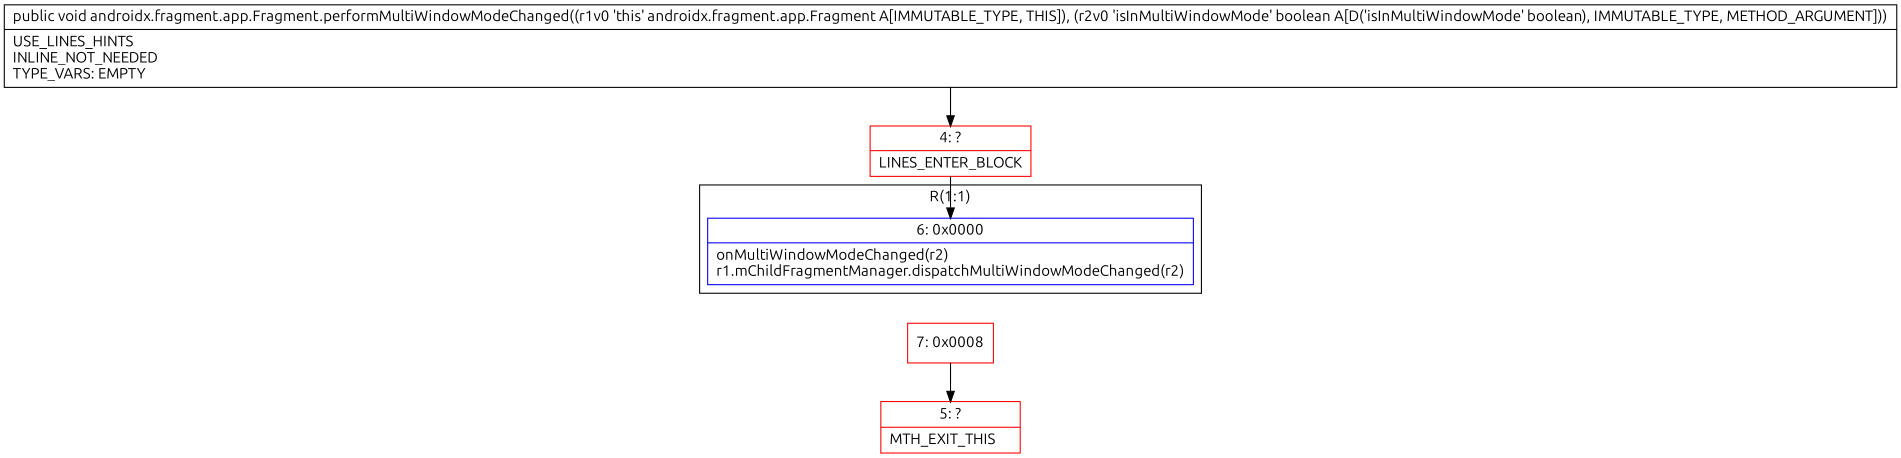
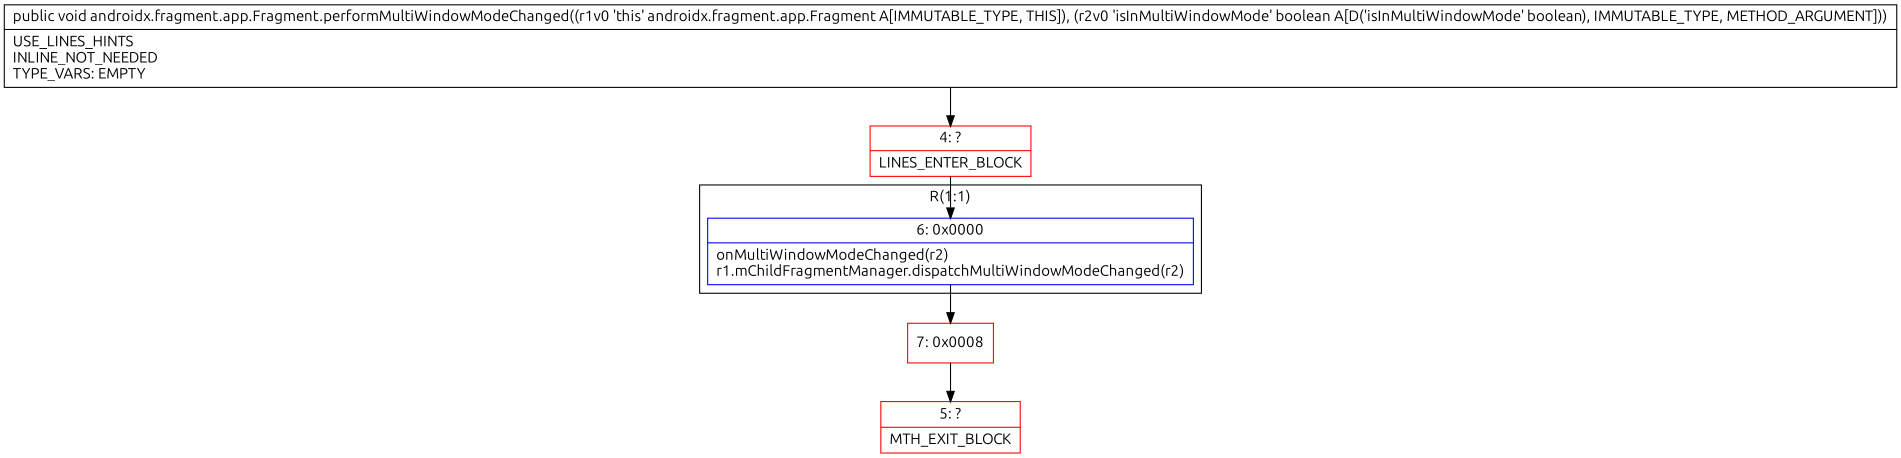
none -> (951, 300)
(943, 440) -> (951, 440)
